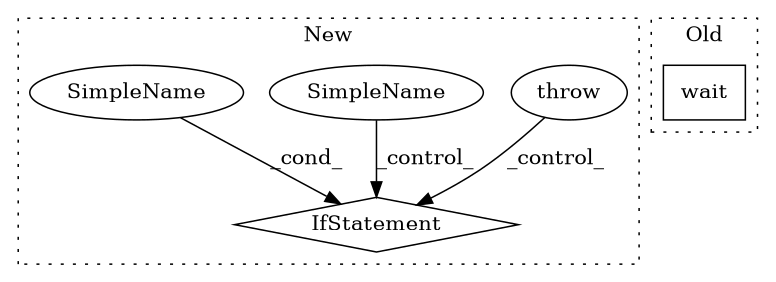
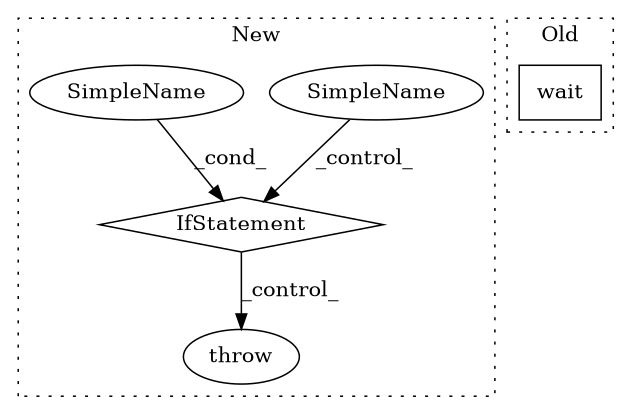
(491, 162) -> (241, 283)
